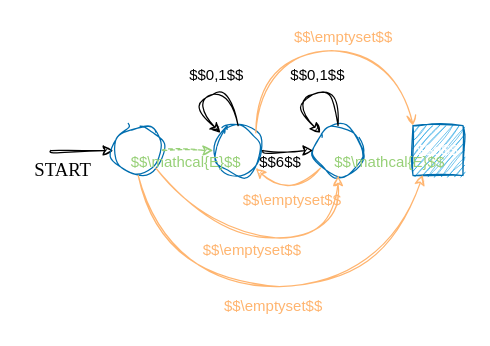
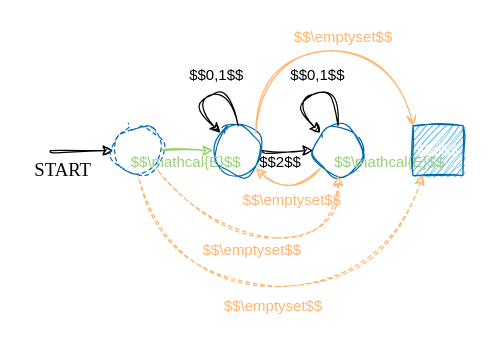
(138, 151) -> (138, 151)
(184, 151) -> (184, 151)
(281, 163) -> (281, 163)
(208, 216) -> (208, 216)
(191, 259) -> (191, 259)
